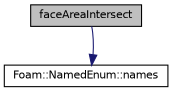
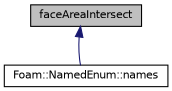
(93, 40) -> (79, 51)
